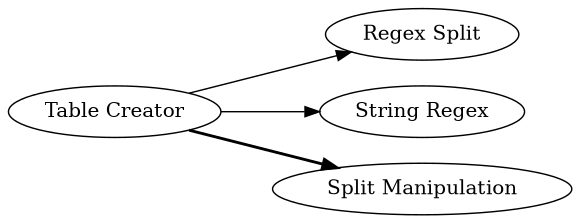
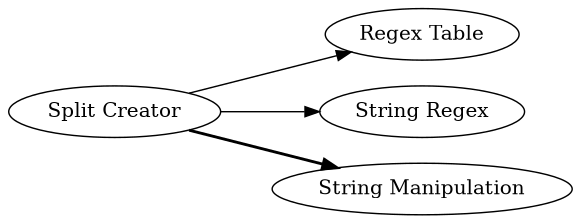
(422, 34) -> (422, 34)
(115, 112) -> (115, 112)
(422, 189) -> (422, 189)
